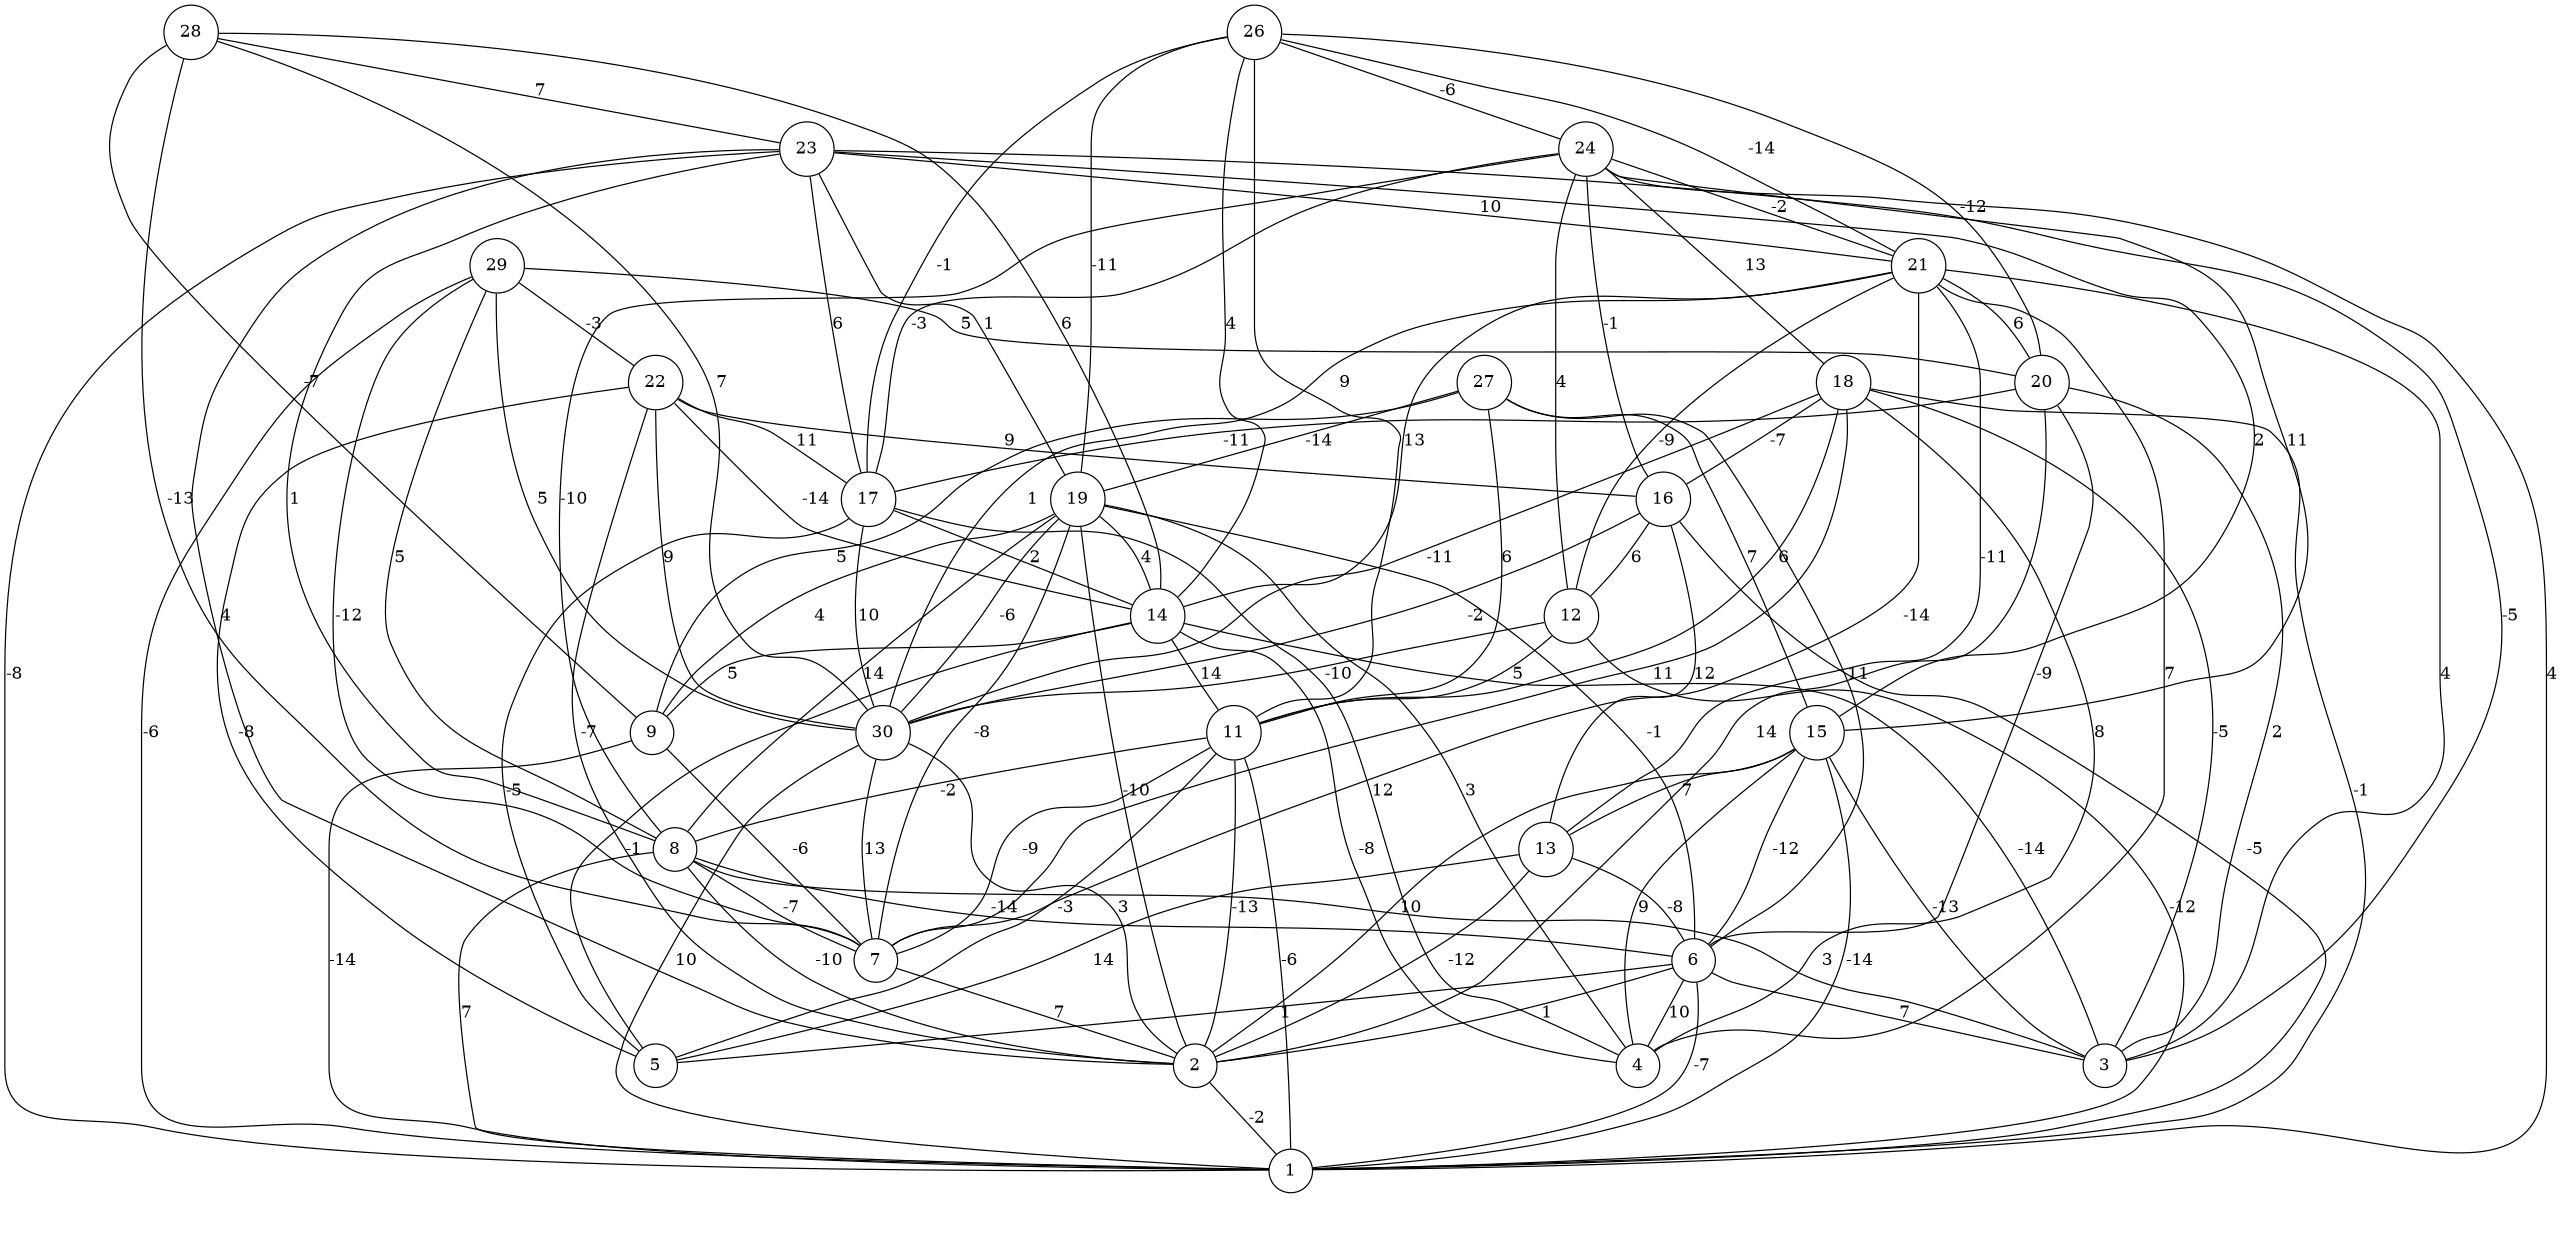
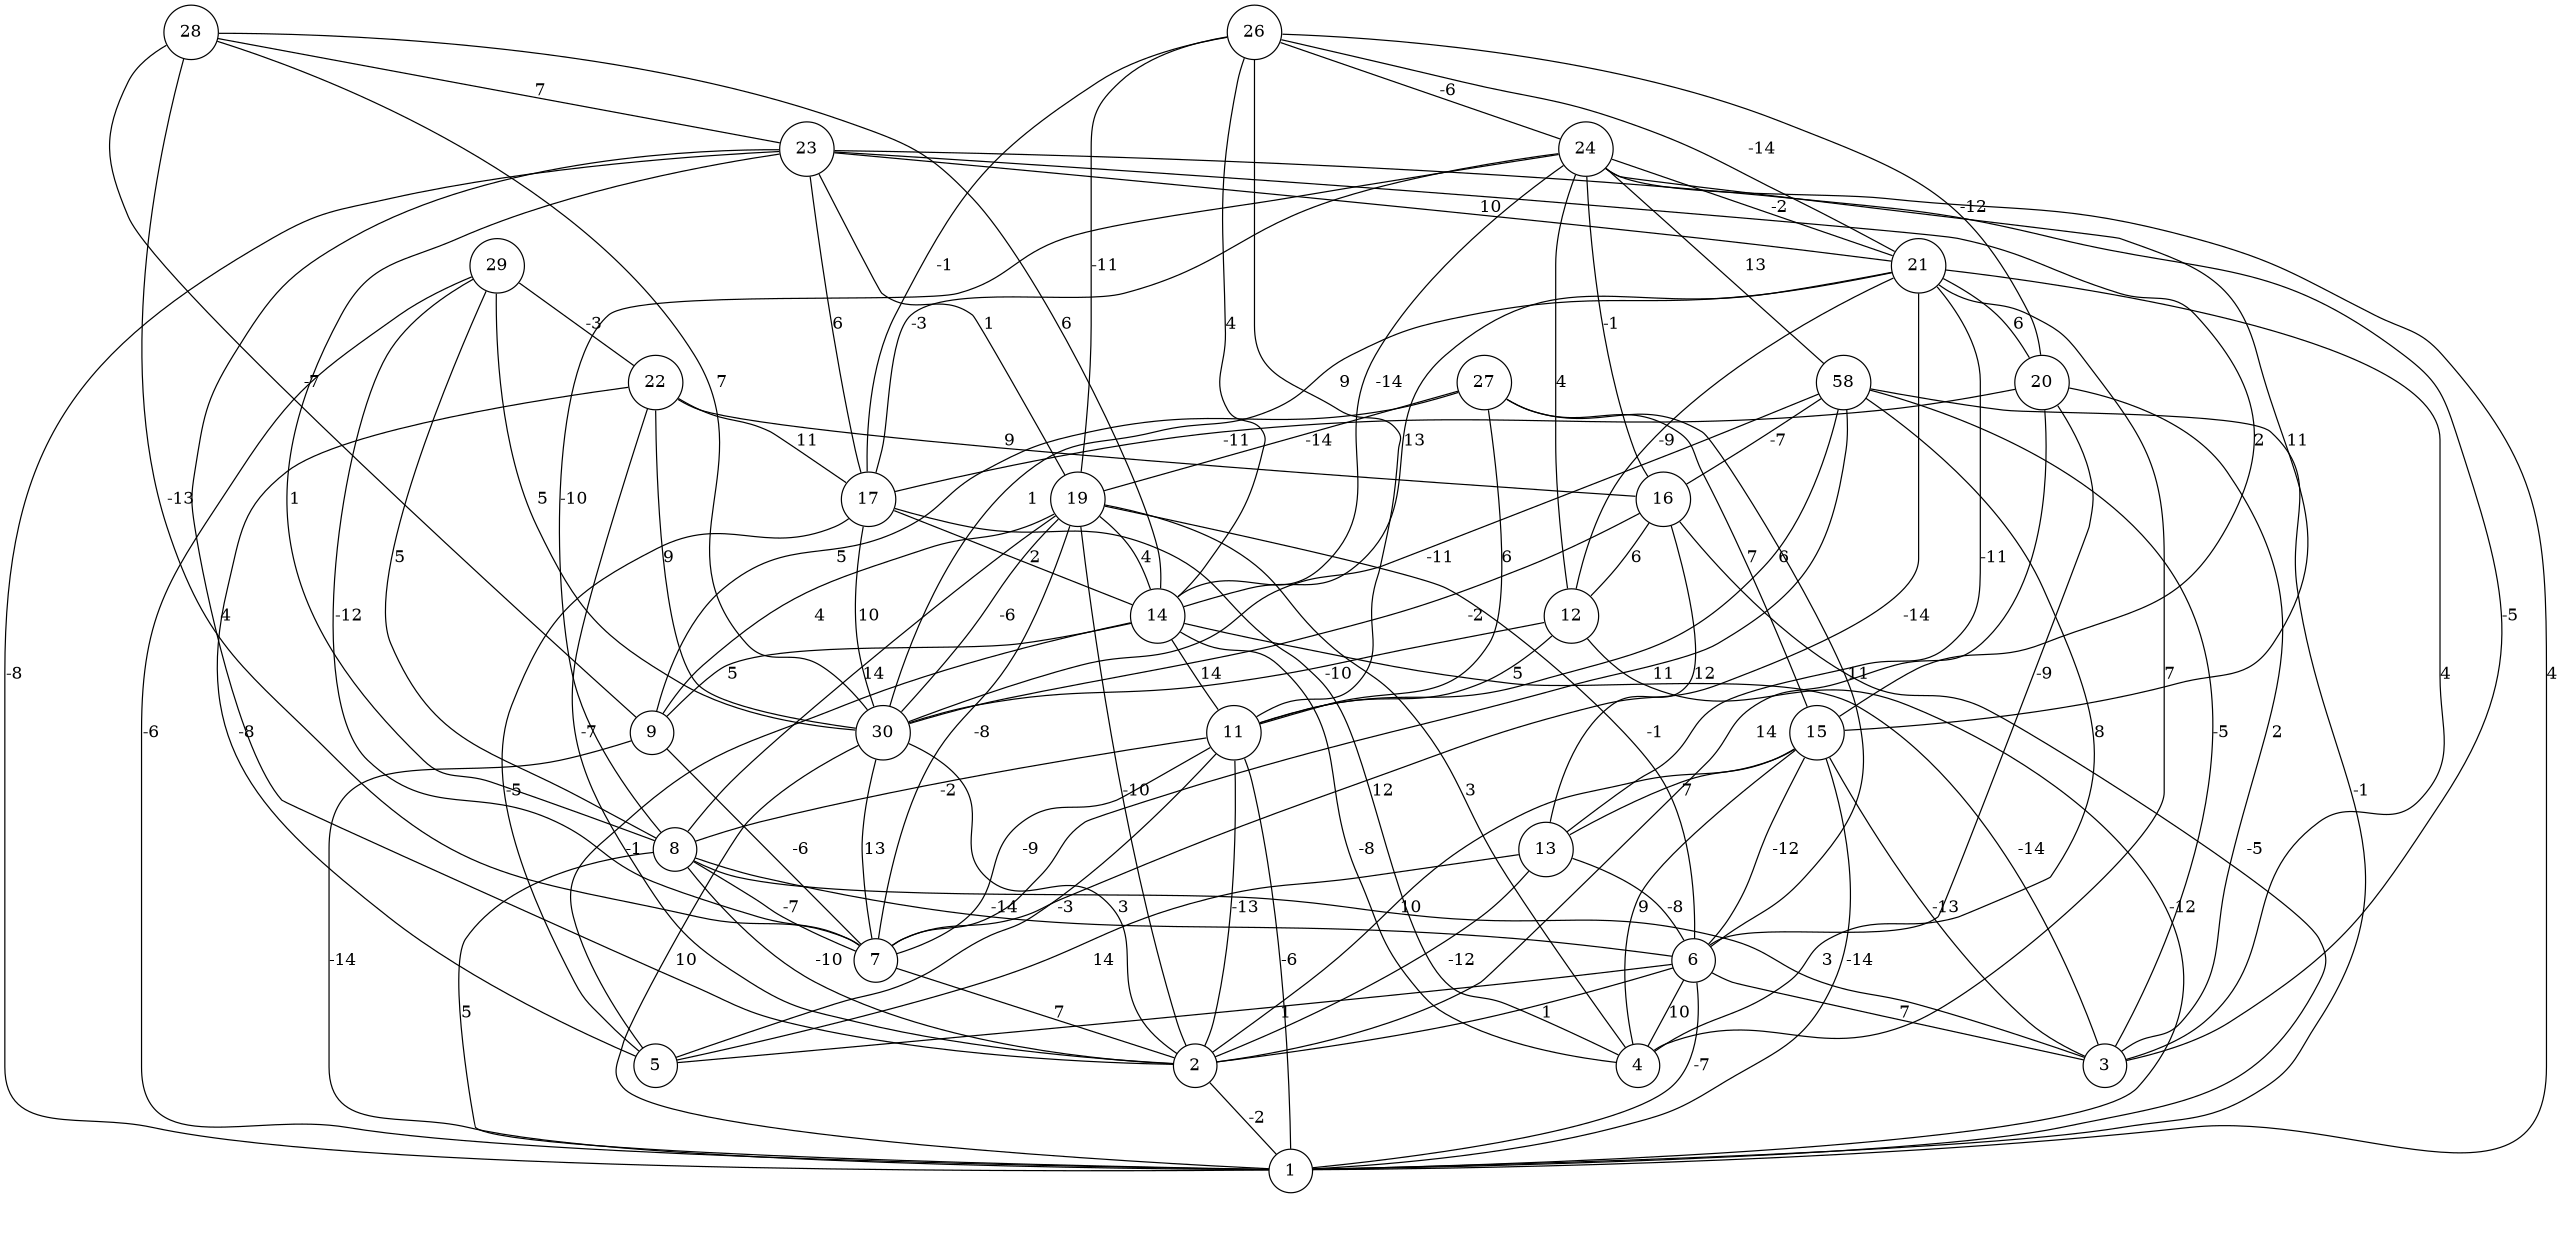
(1303, 351) -> none
(1844, 383) -> (1844, 383)
(879, 551) -> (1358, 406)
(467, 1013) -> (467, 1013)
